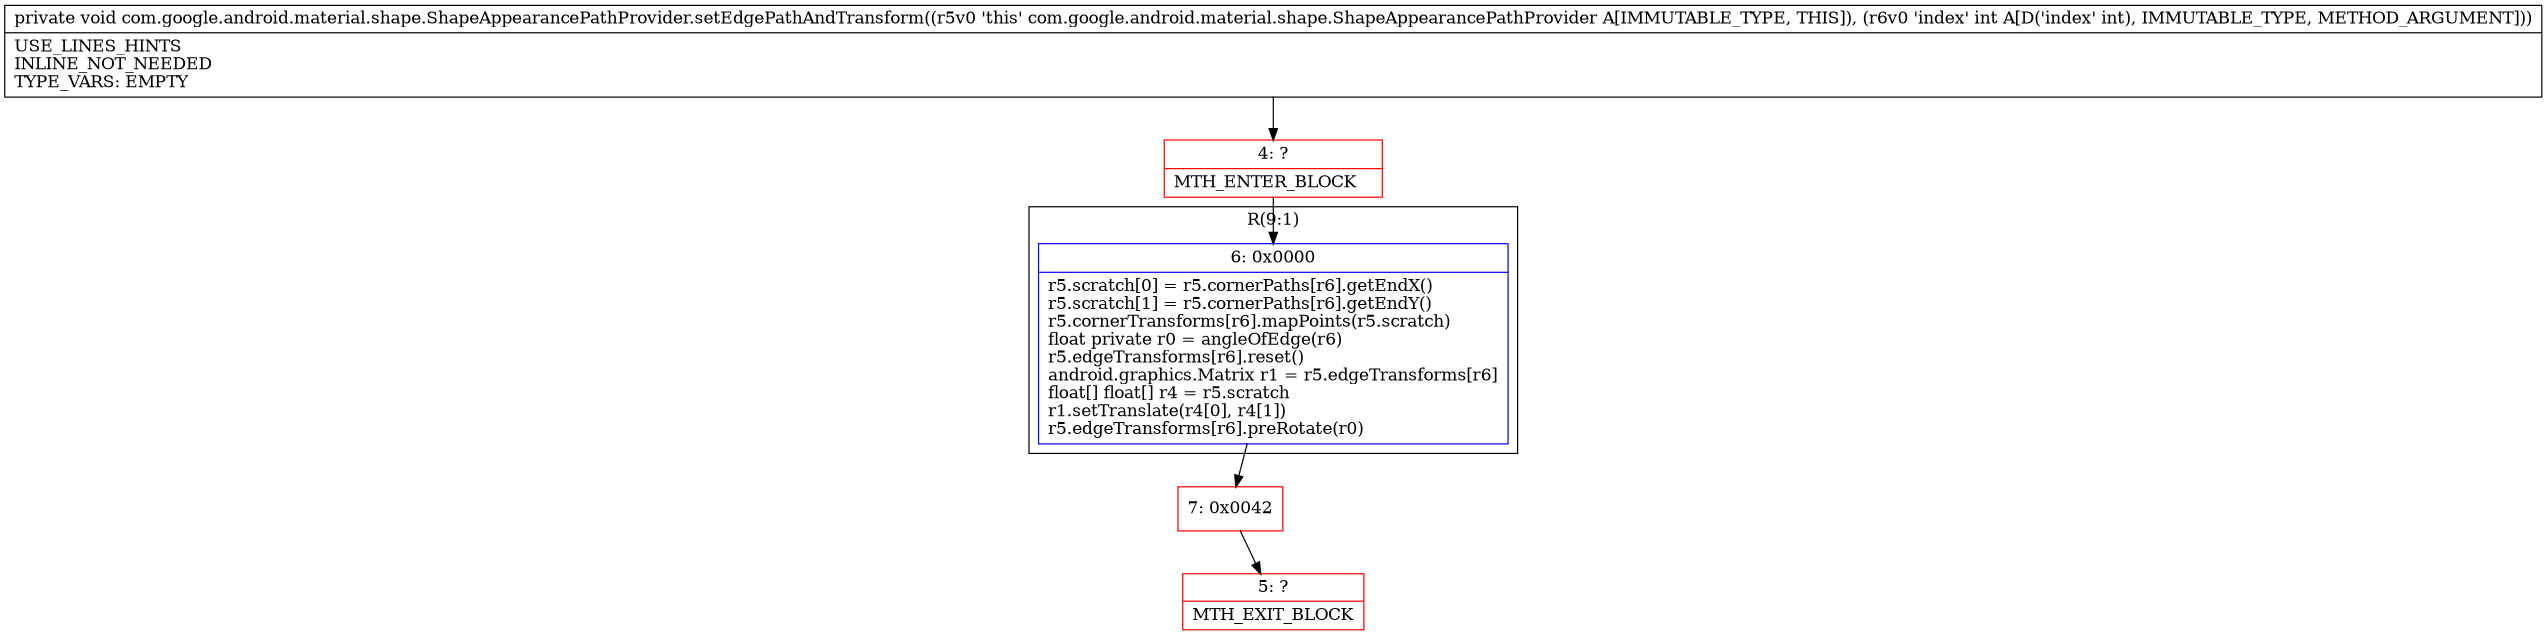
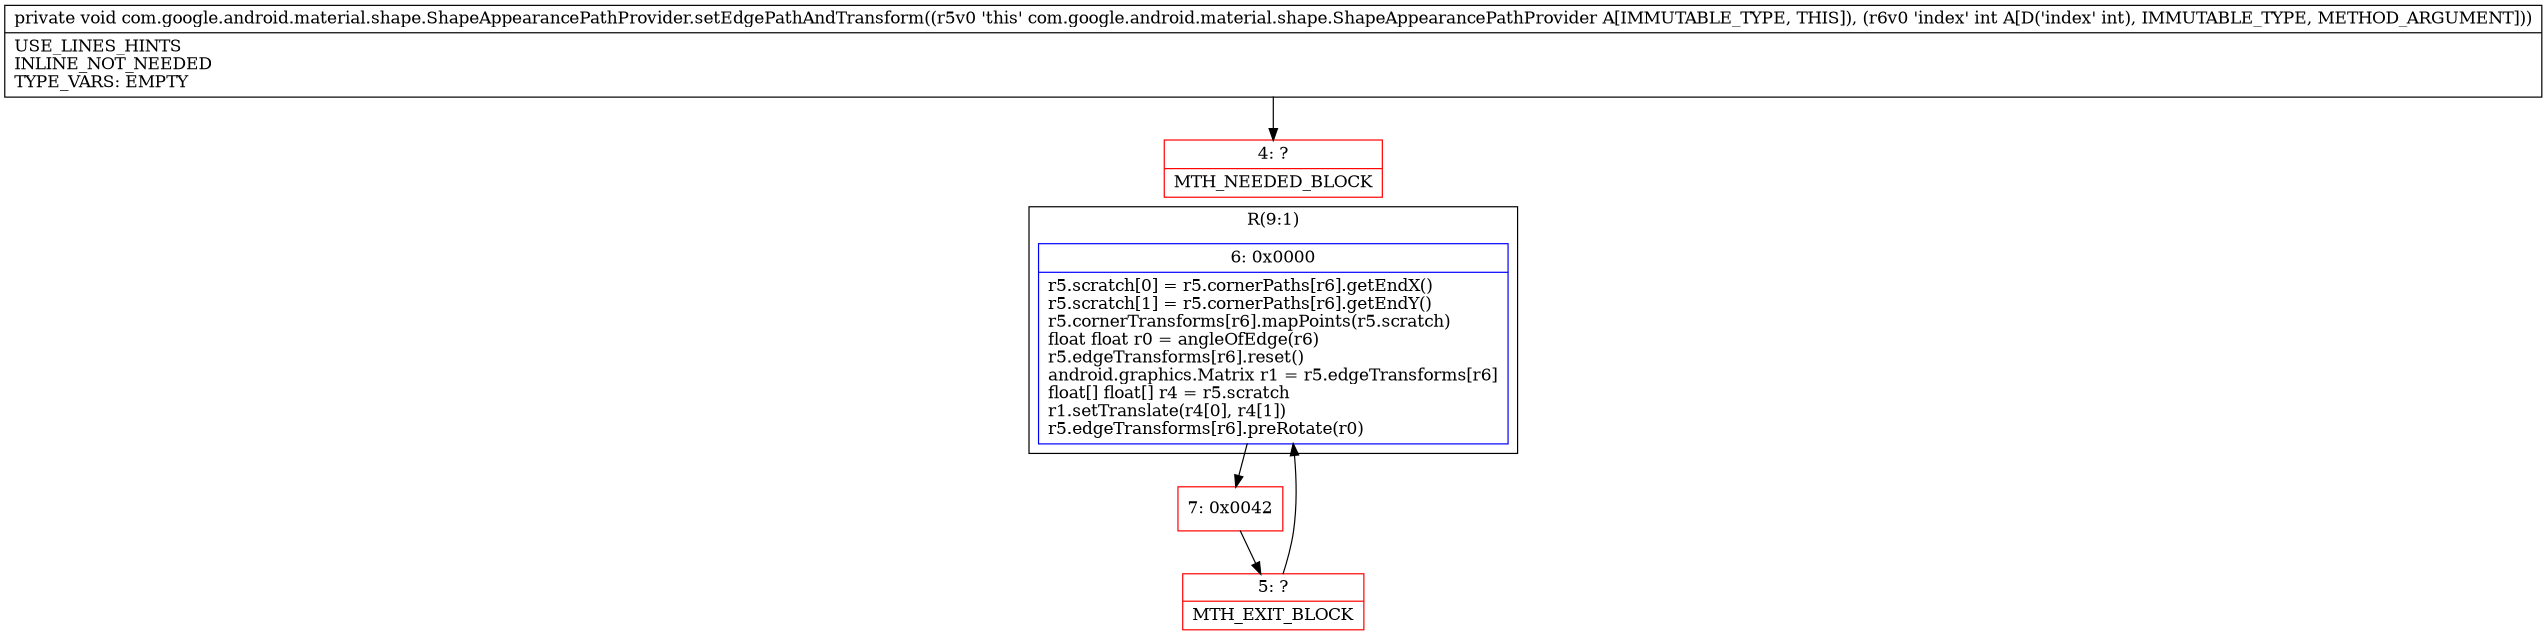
(1266, 182) -> (1273, 182)
(1273, 214) -> (1295, 516)
(1195, 340) -> (1184, 340)
